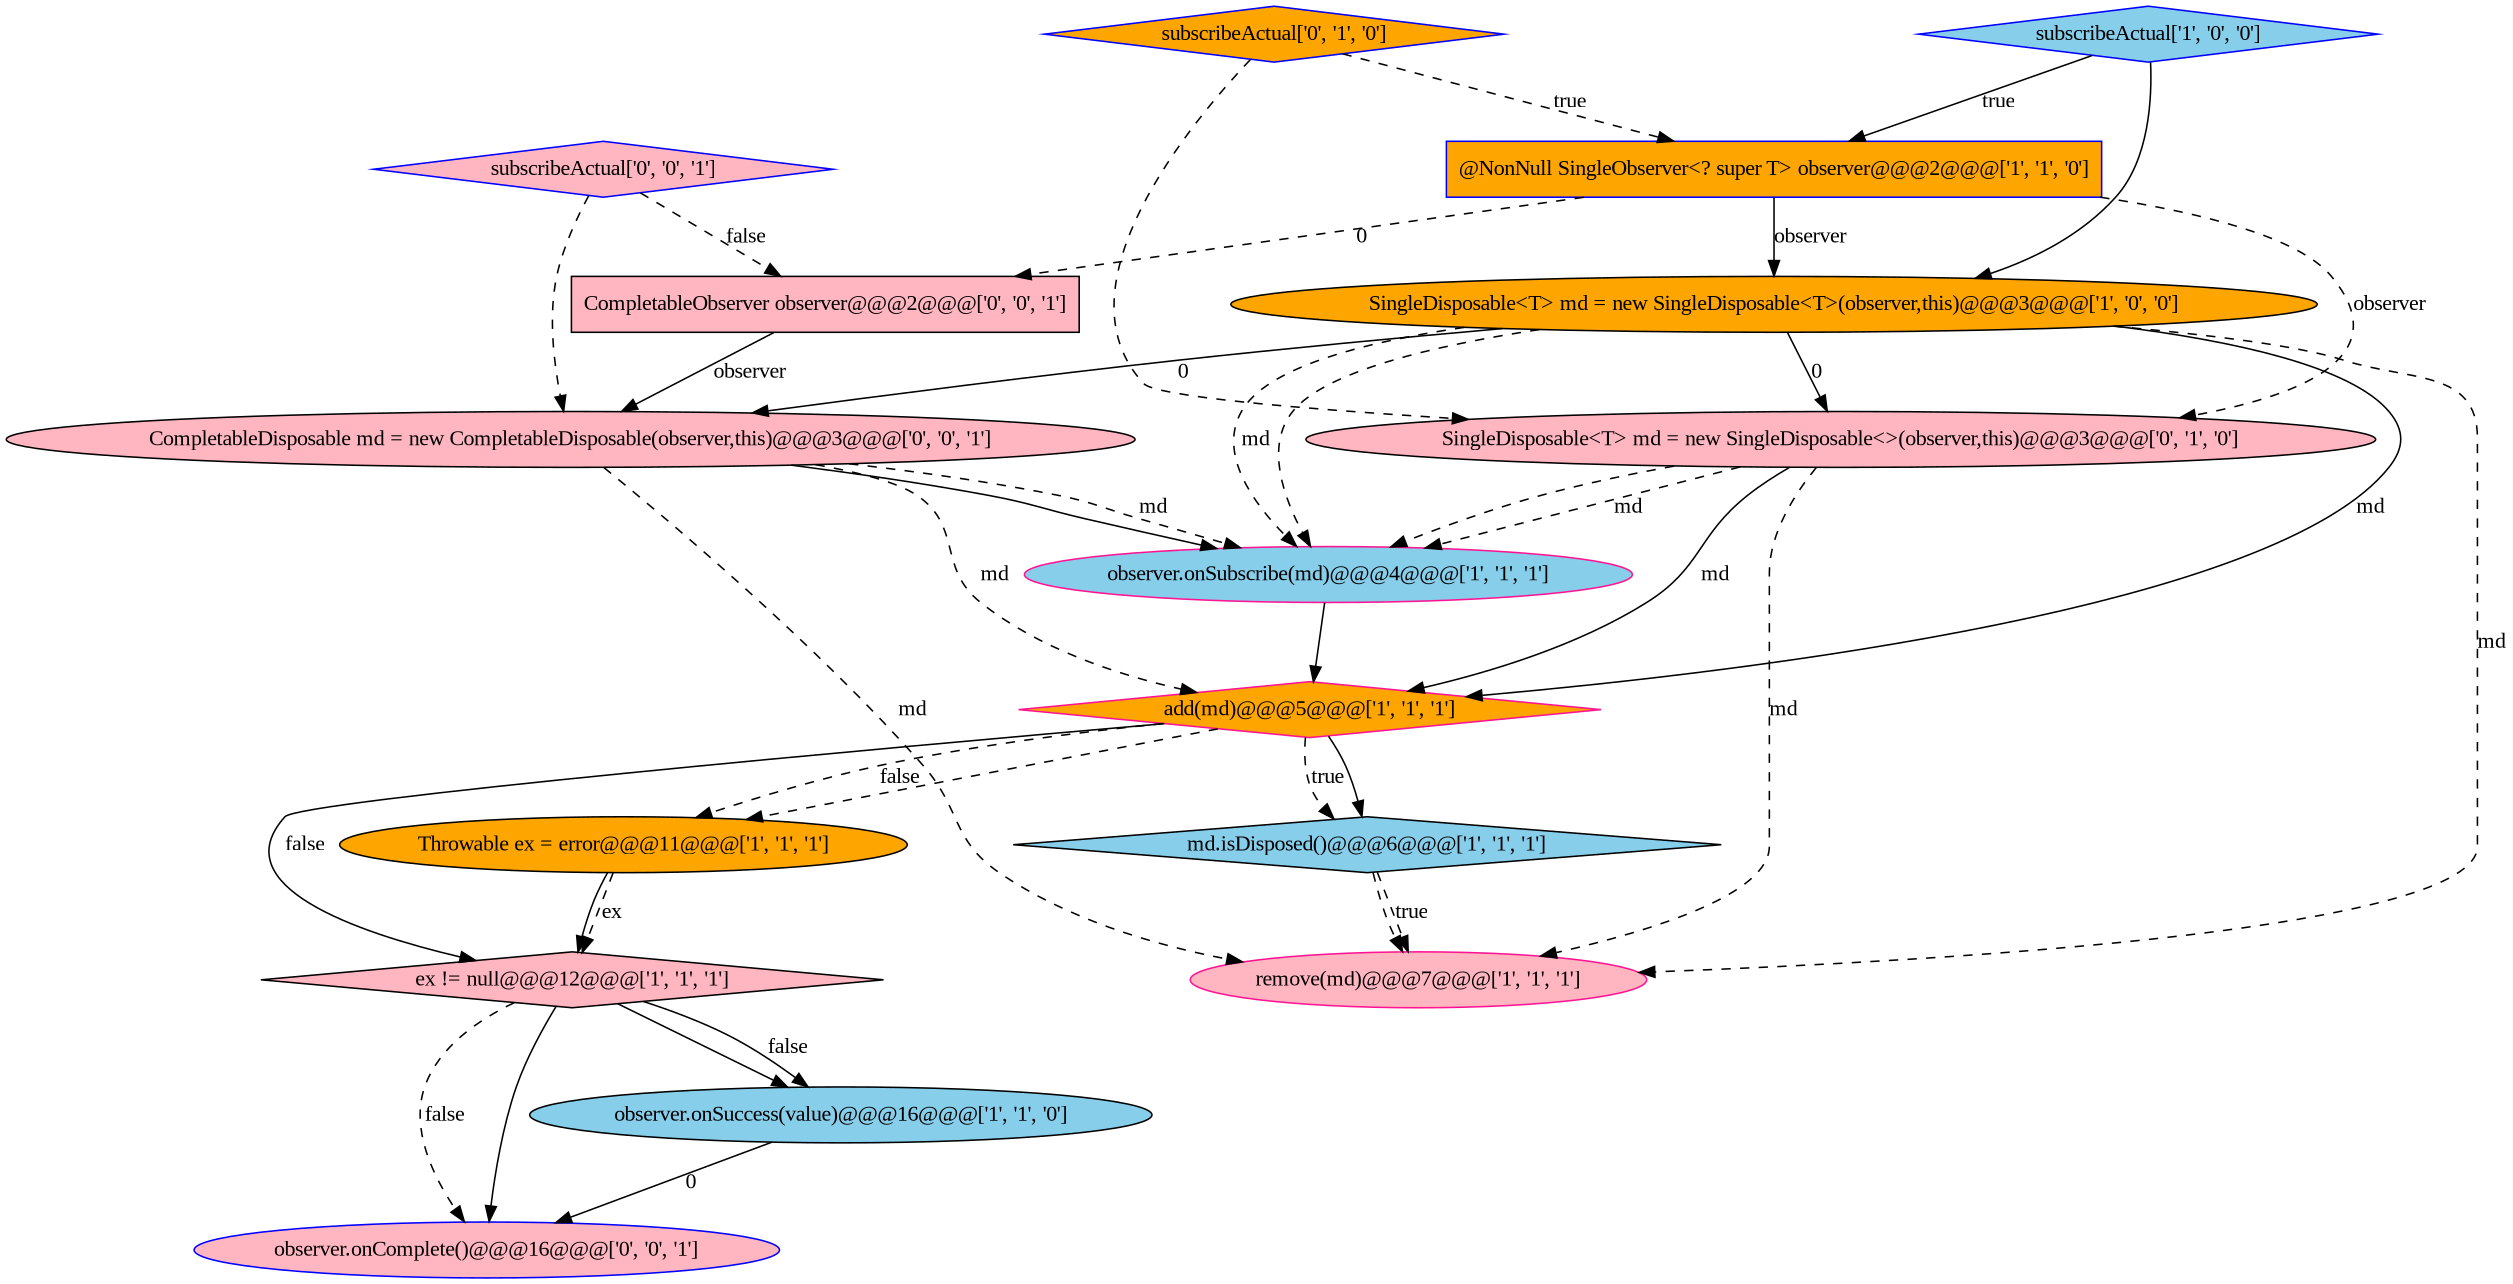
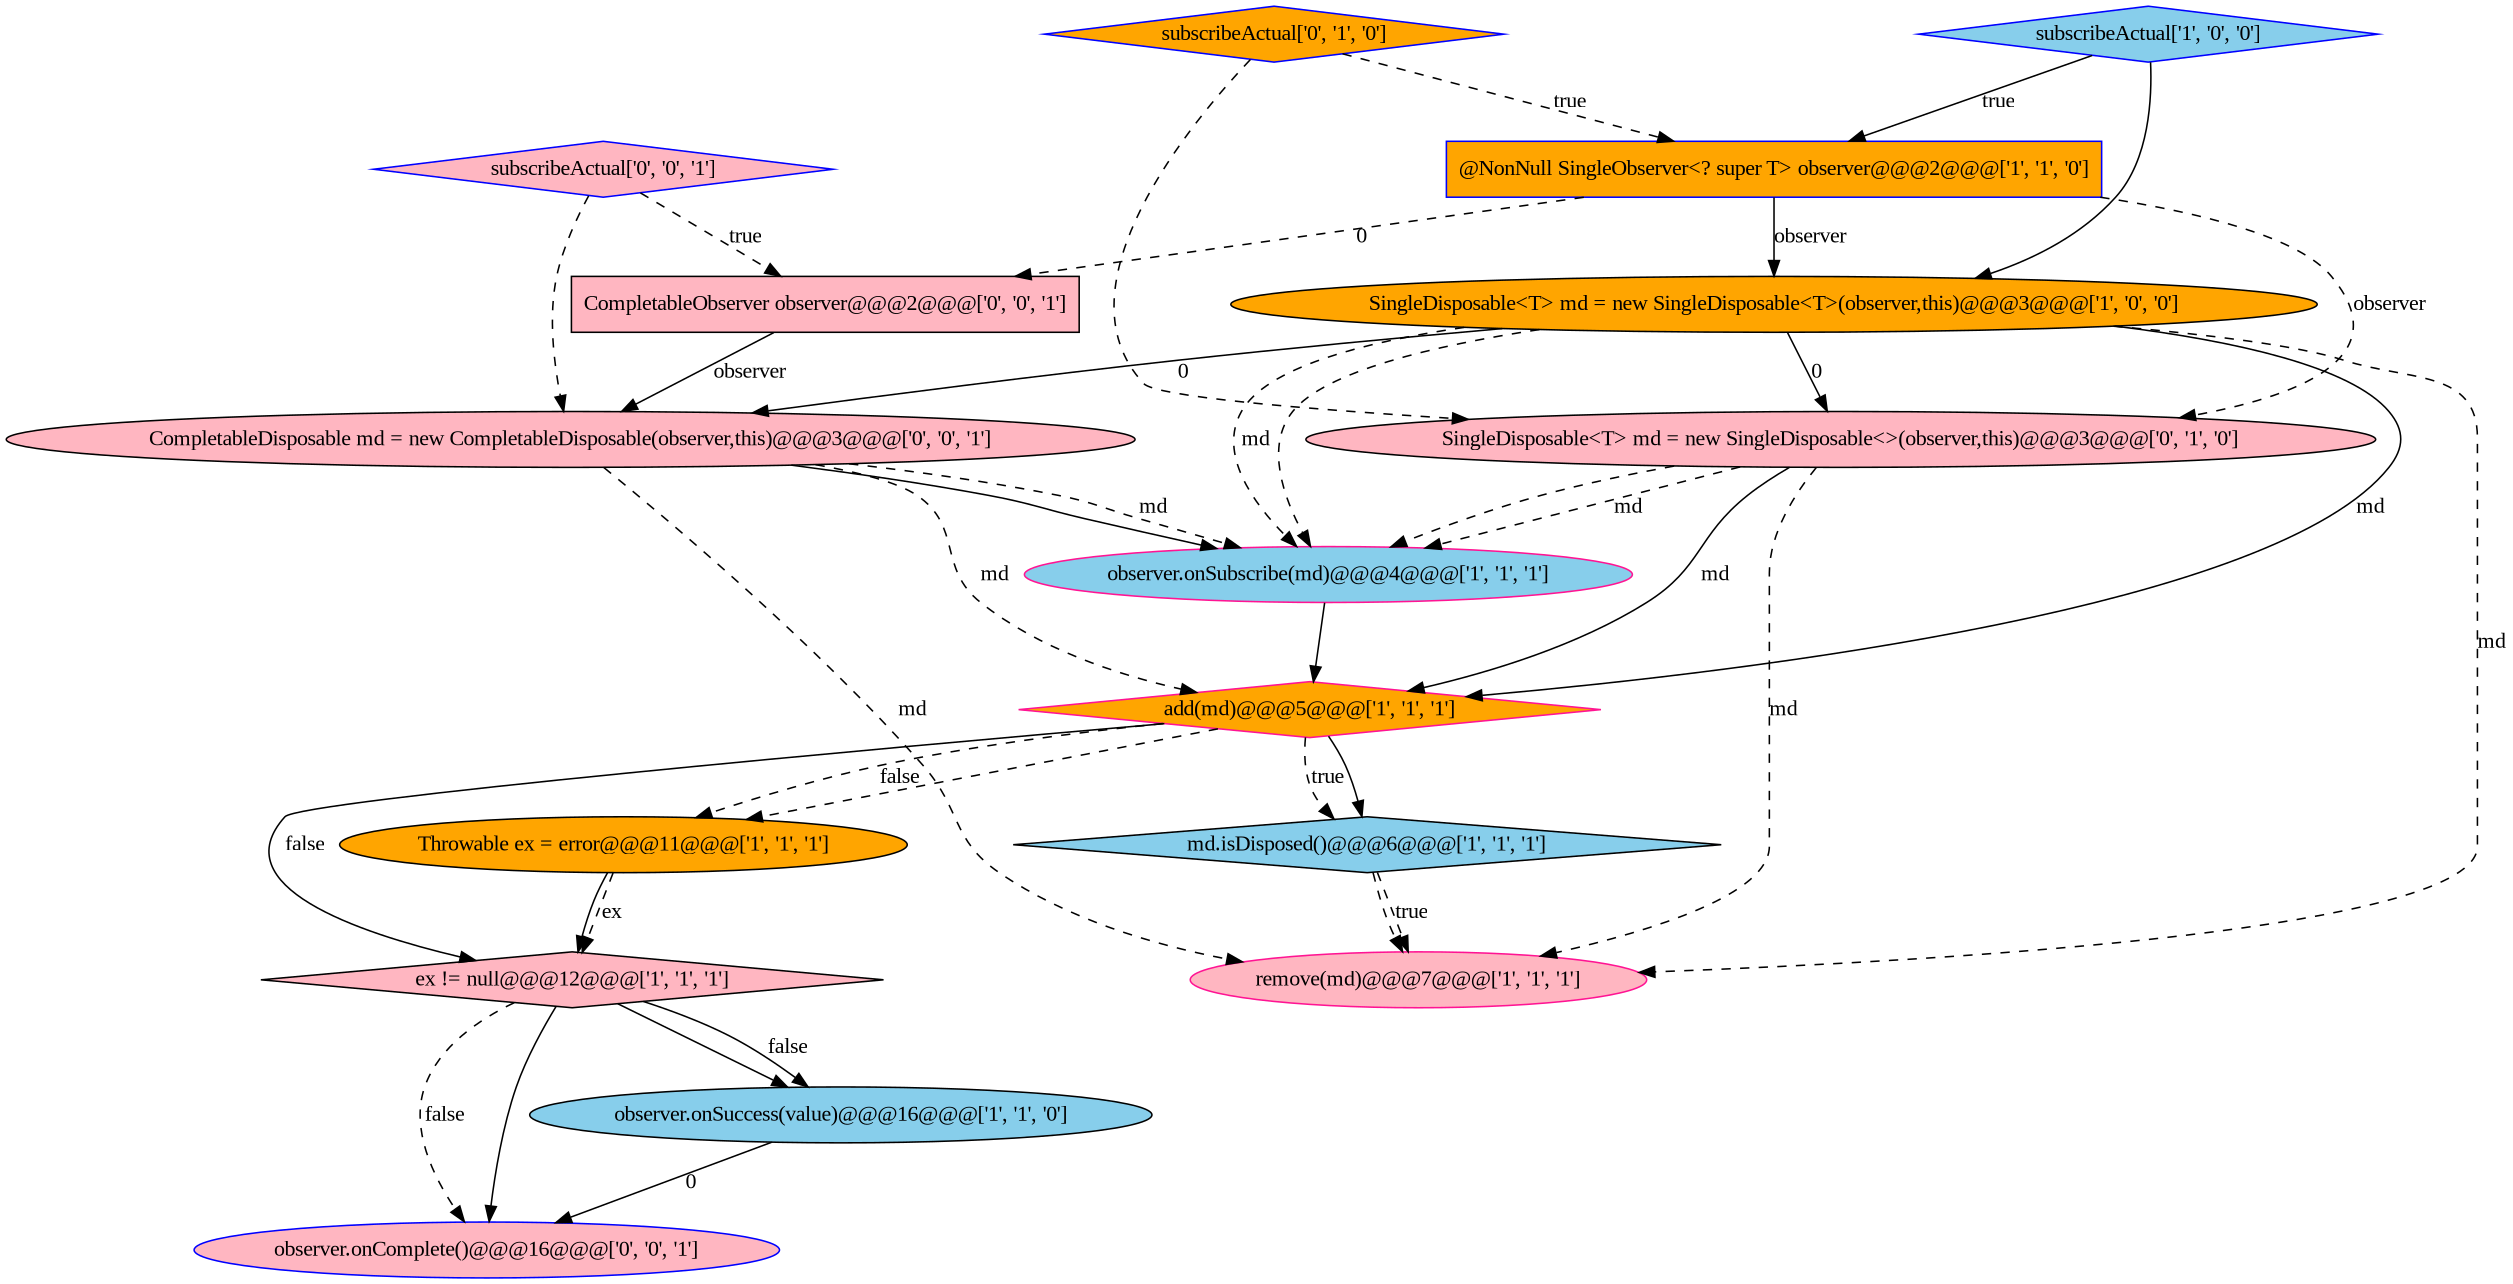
(746, 237) -> (746, 237)
